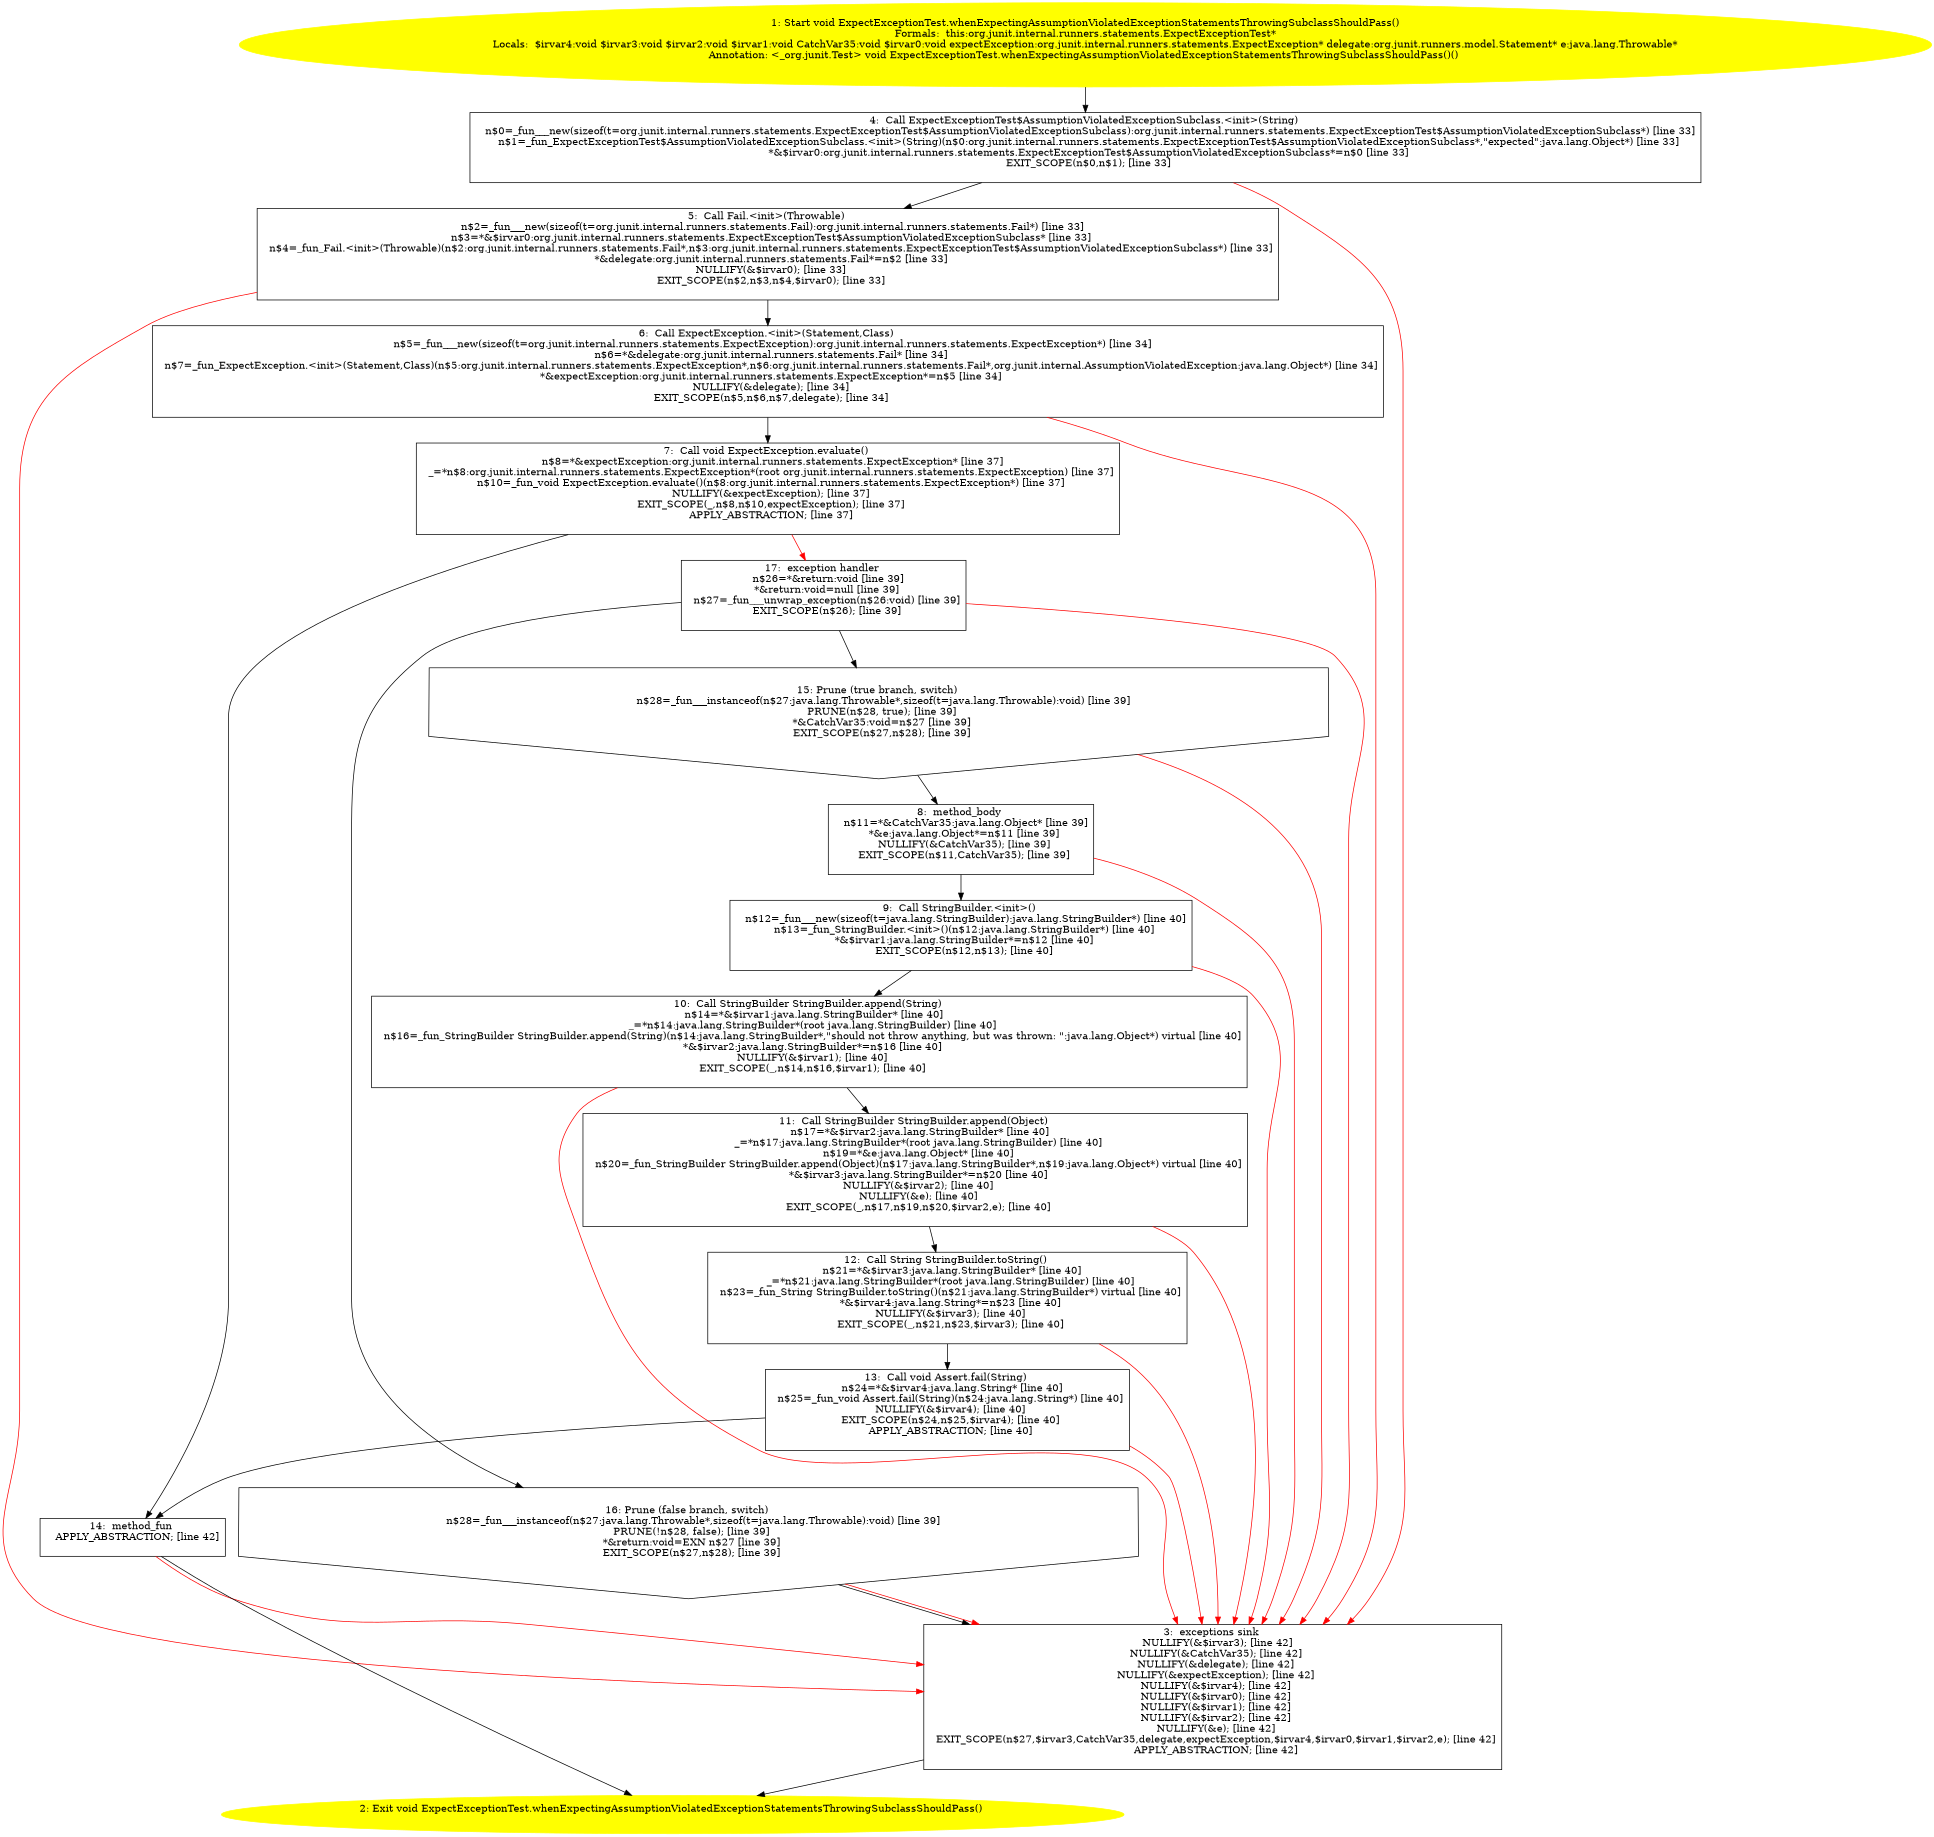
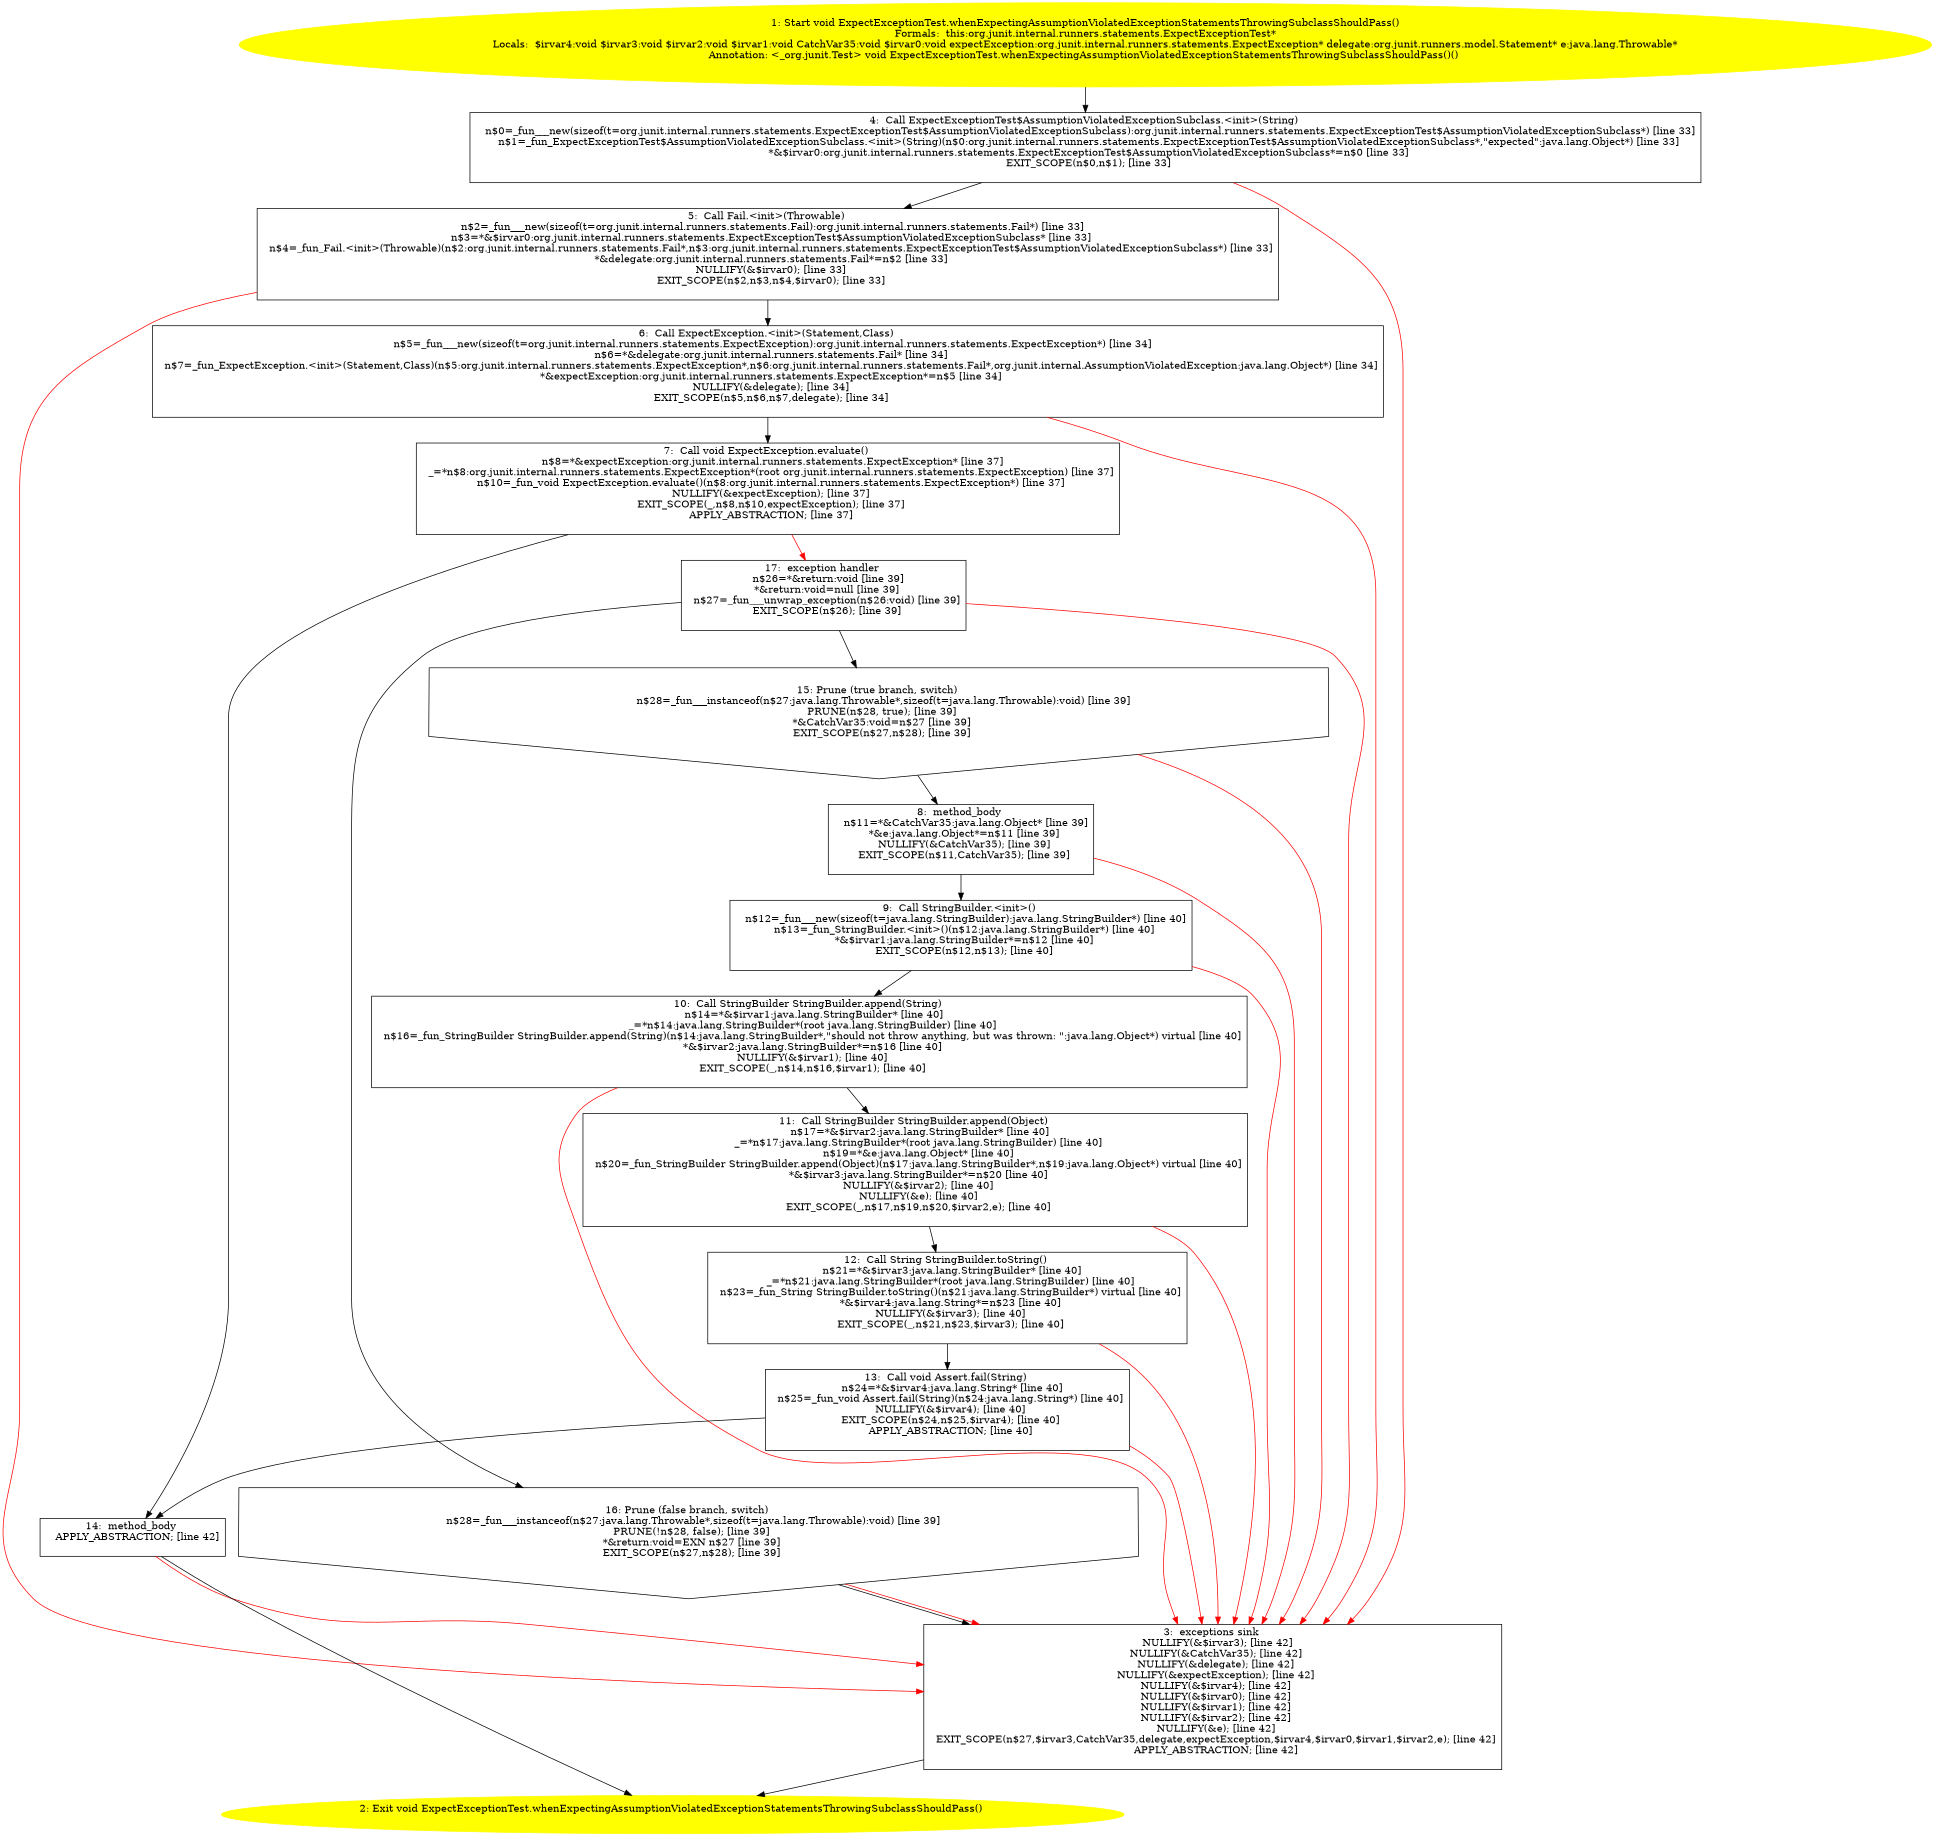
(133, 1537) -> (133, 1537)
